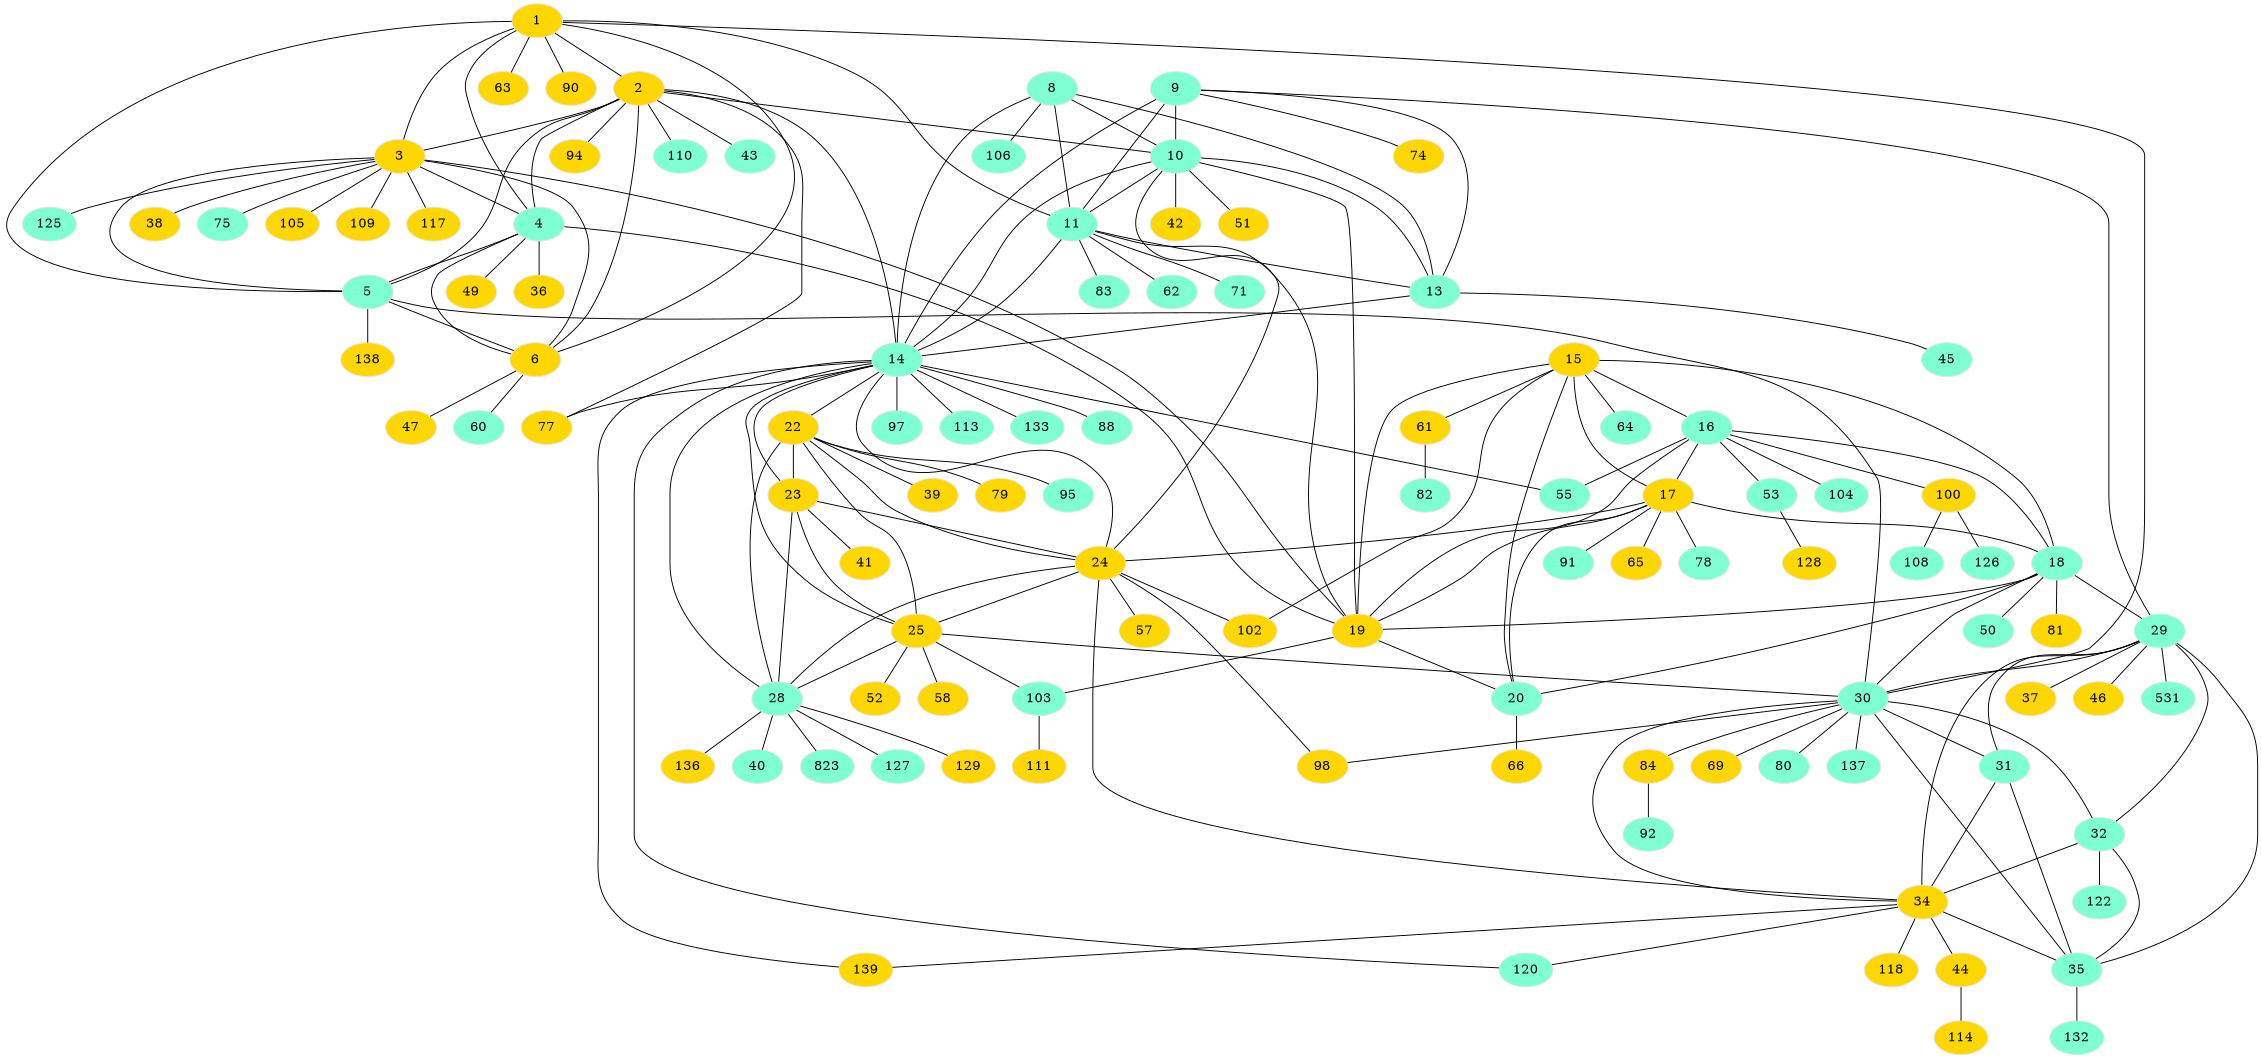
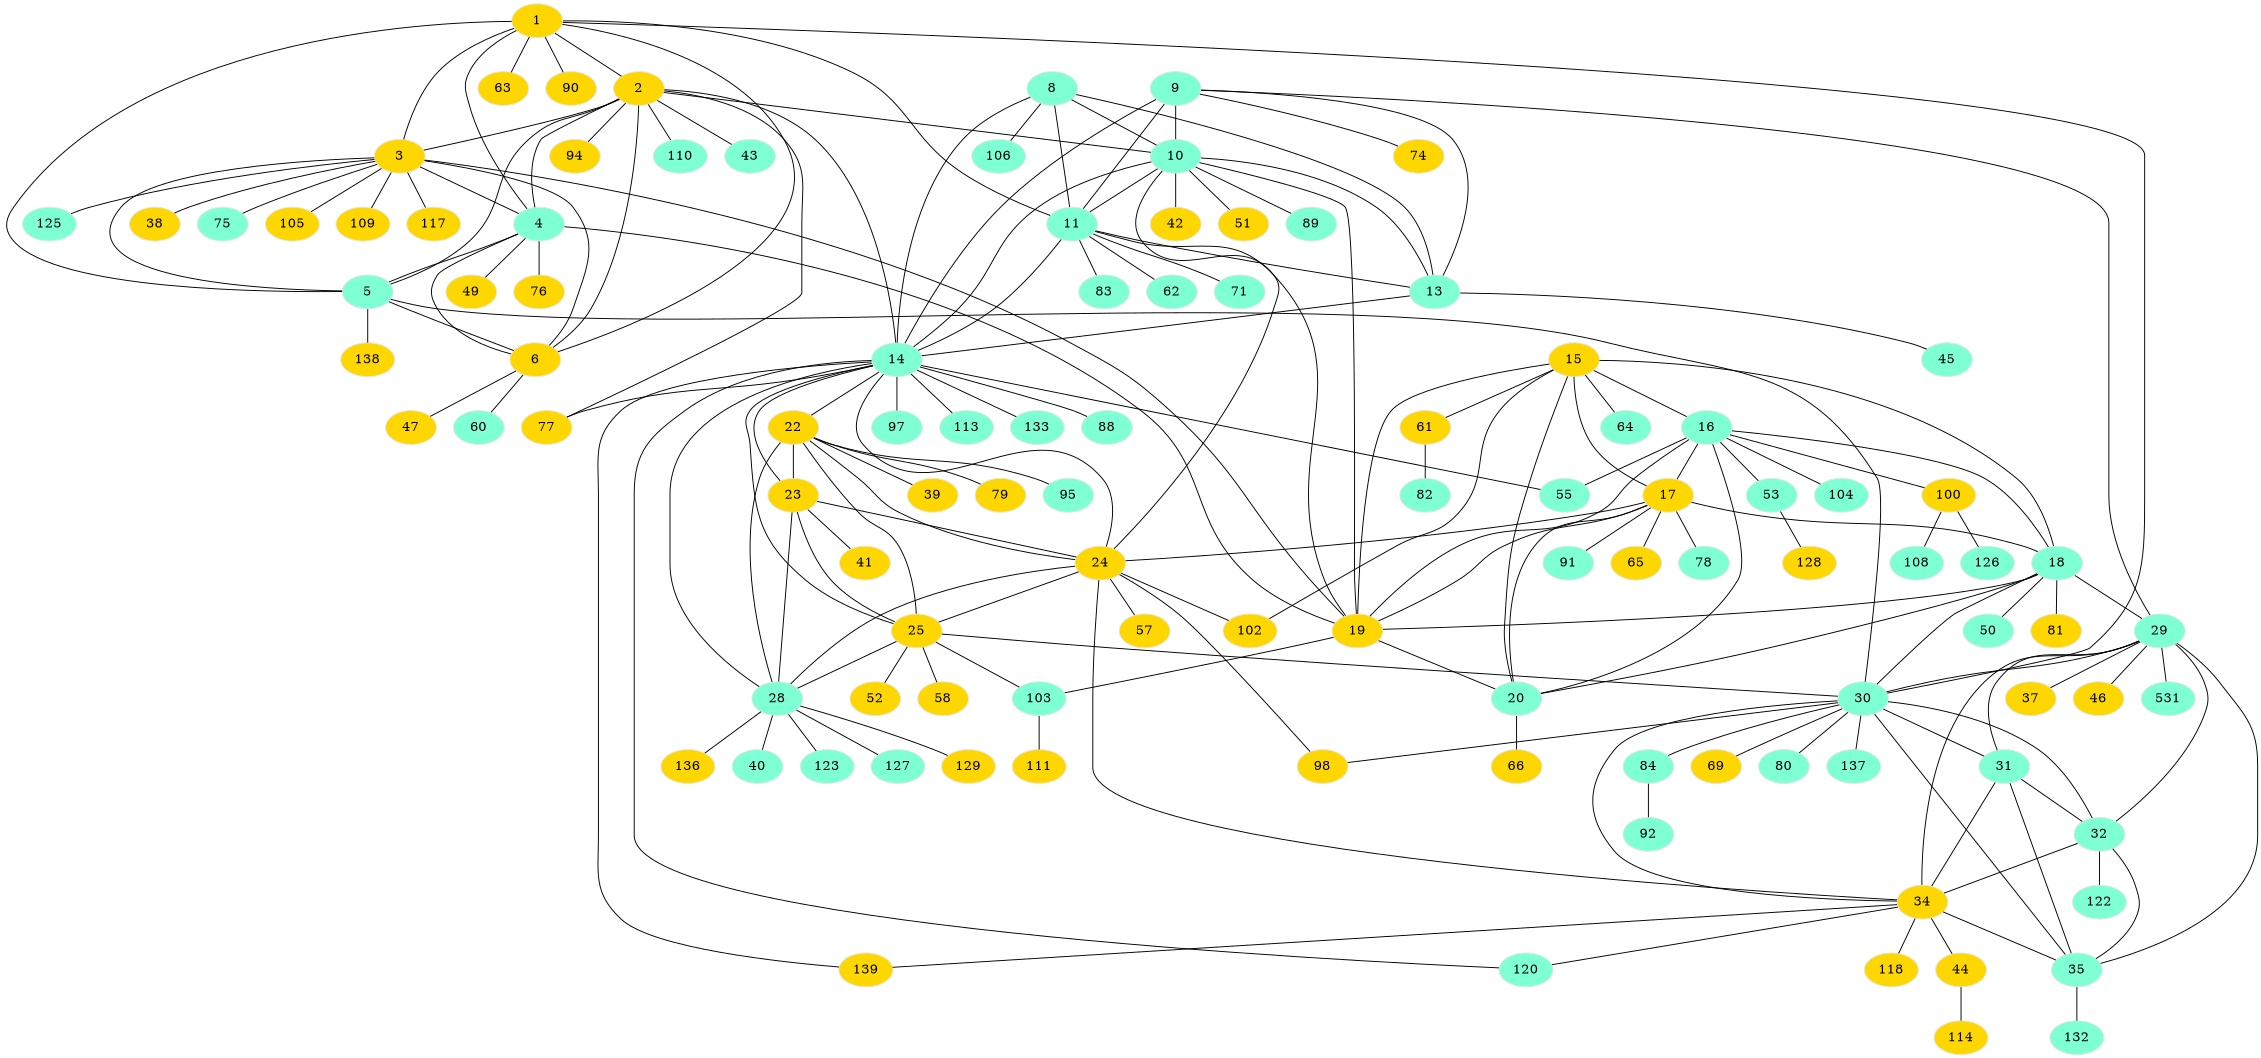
none -> (1311, 224)
(539, 292) -> (539, 292)
none -> (1701, 622)
(827, 767) -> (827, 767)
(1648, 767) -> (1648, 767)
none -> (2052, 800)
